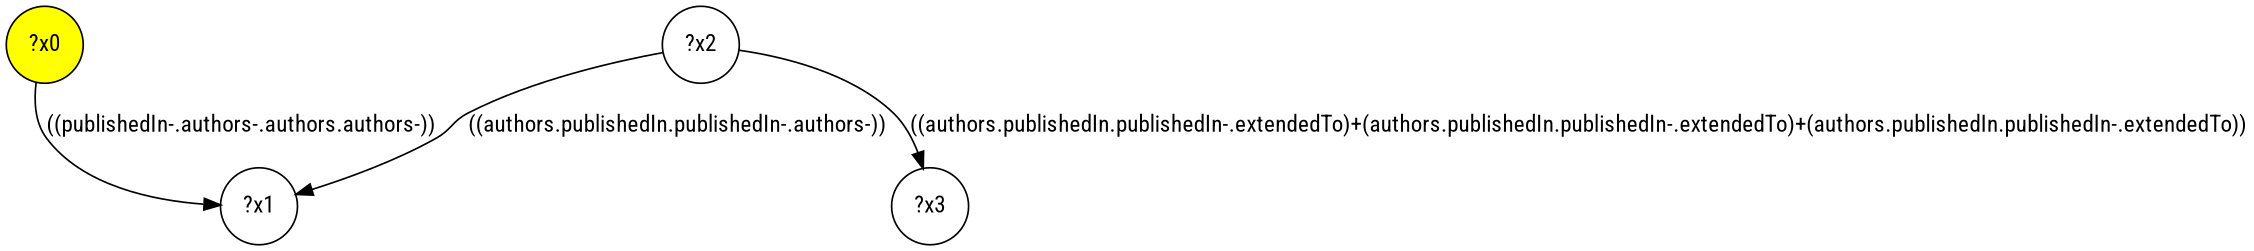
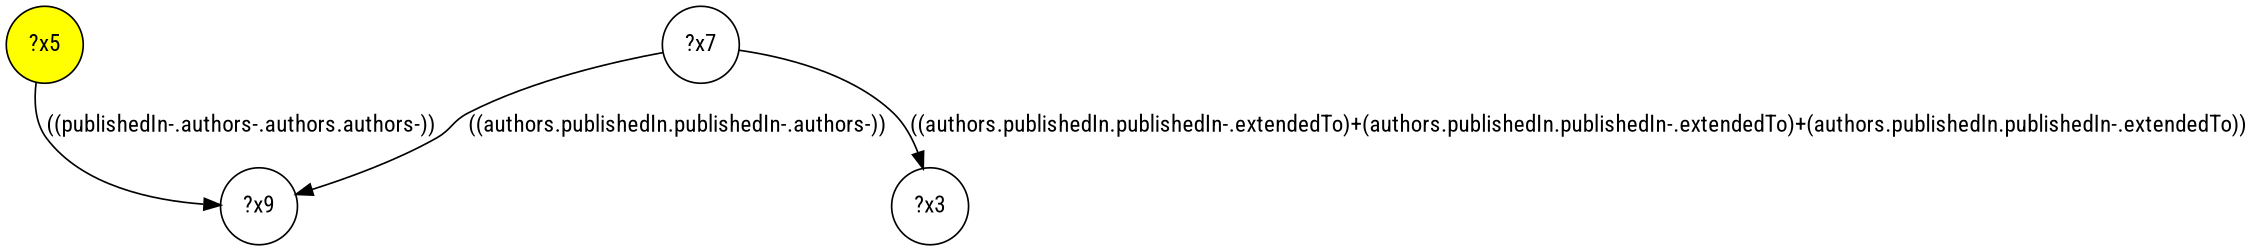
(45, 45) -> (45, 45)
(701, 45) -> (701, 45)
(259, 206) -> (259, 206)
